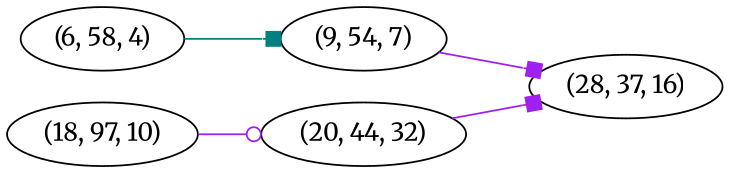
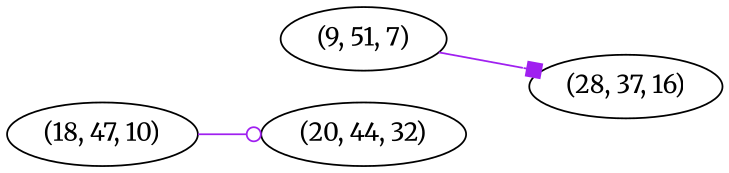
(102, 39) -> none
(364, 39) -> (364, 39)
(488, 112) -> none
(102, 134) -> (102, 134)
